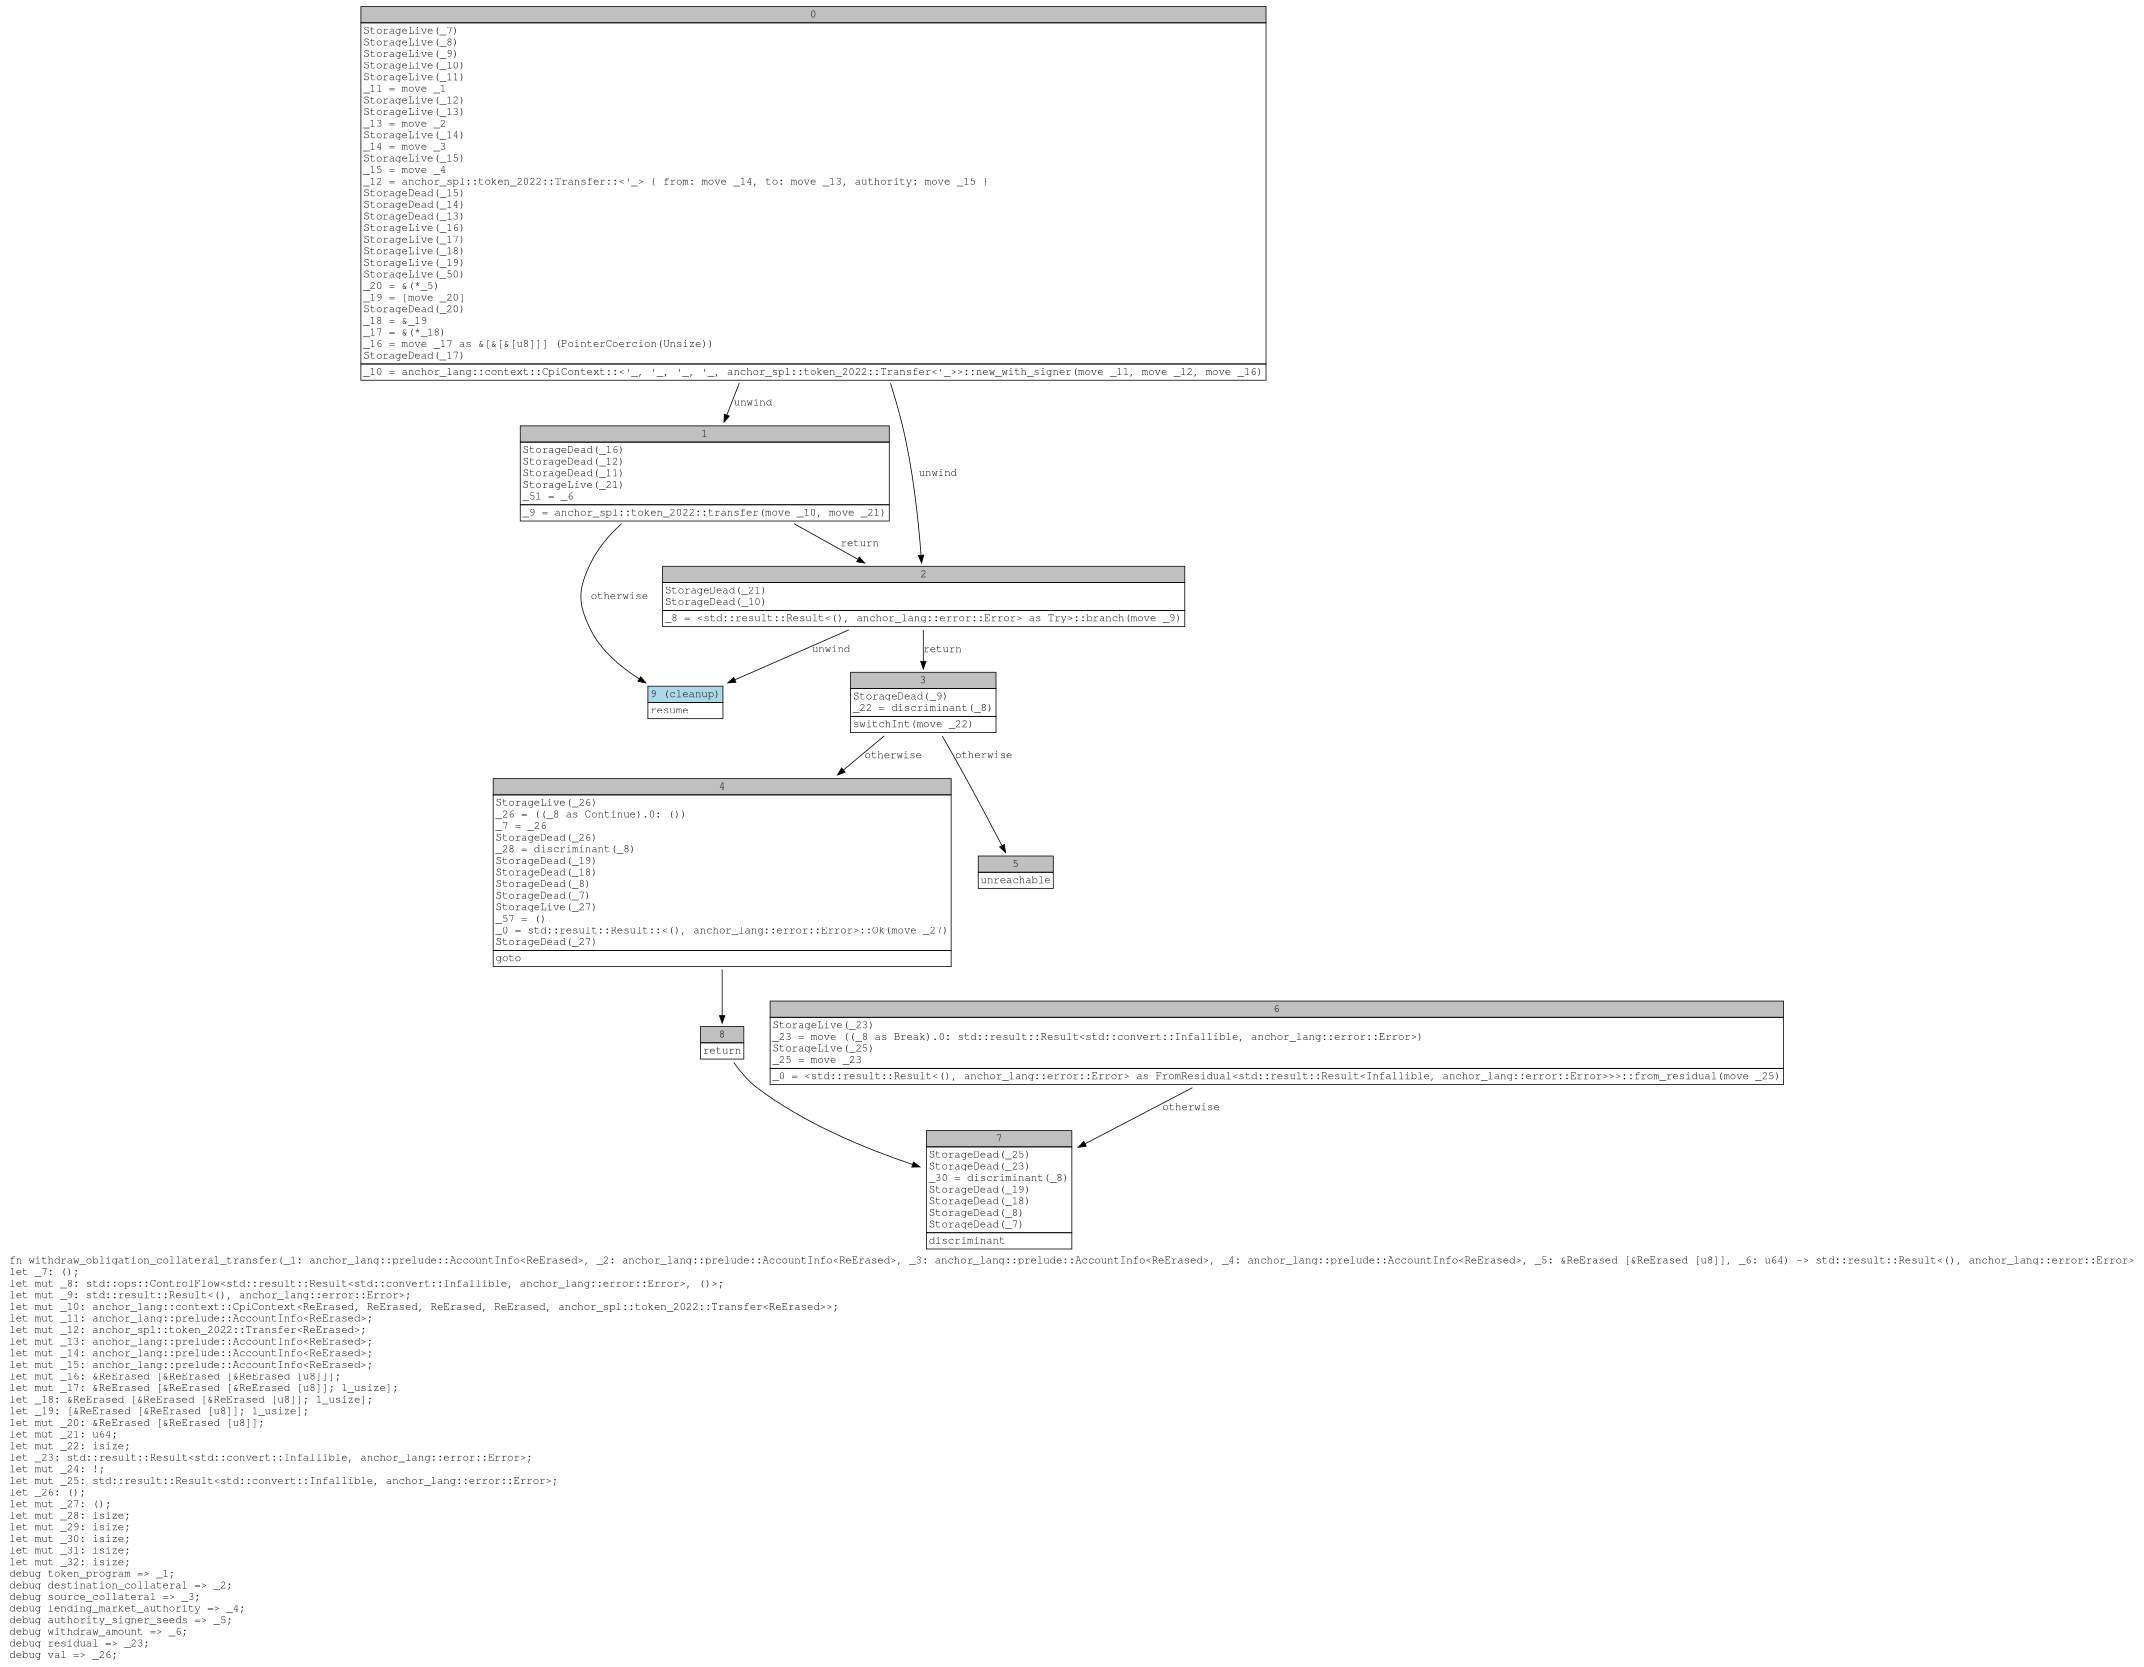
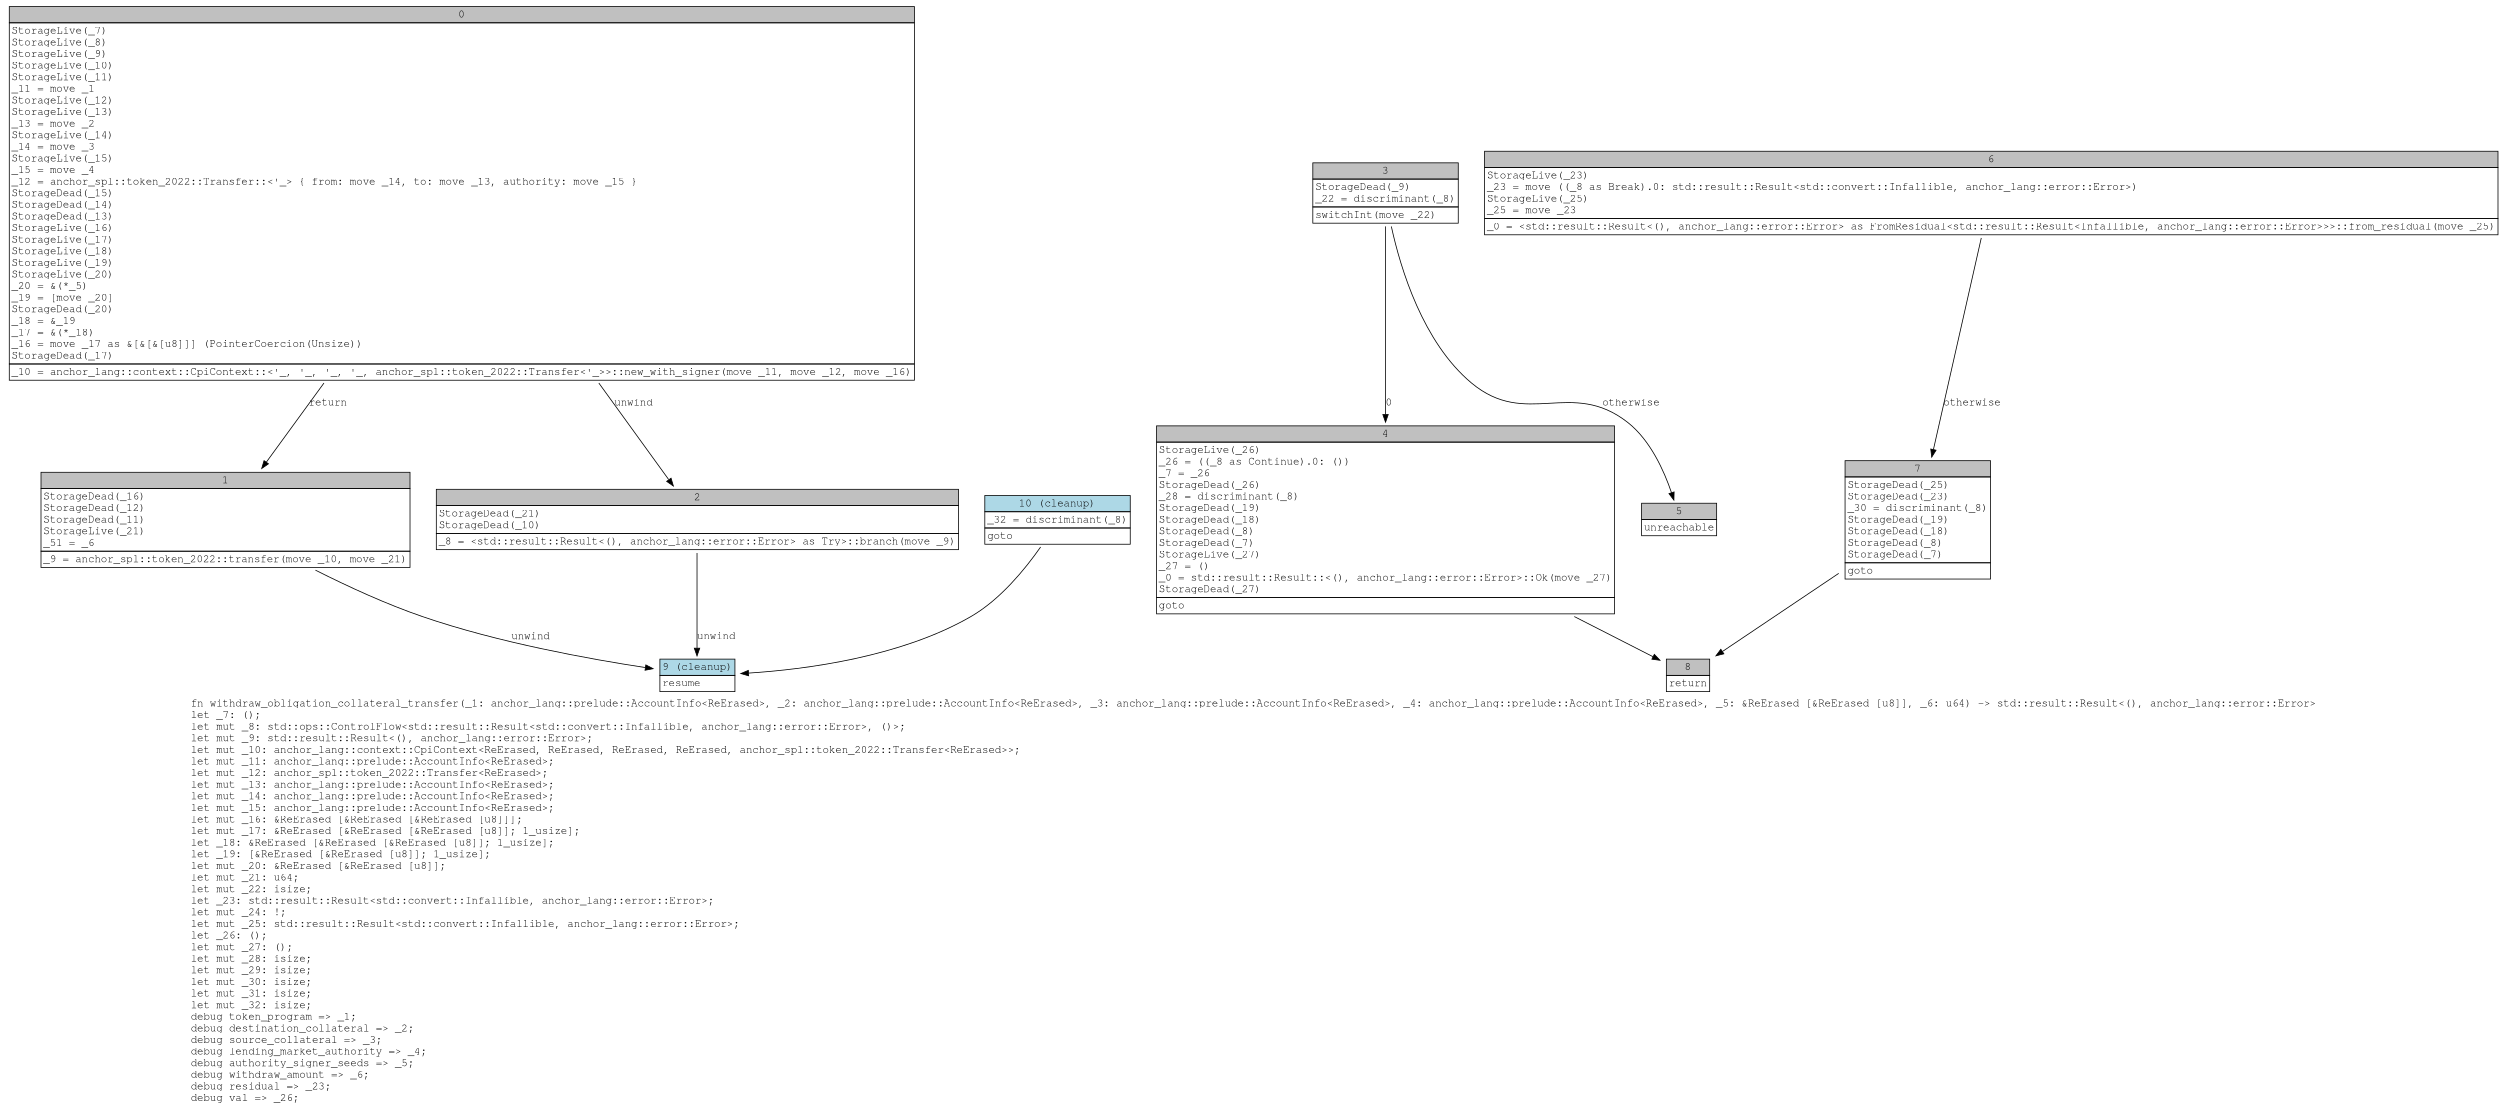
(415, 274) -> (63, 274)
(753, 403) -> (328, 403)
none -> (1058, 519)
(826, 542) -> none
(620, 596) -> (531, 636)
(923, 646) -> none
(894, 755) -> (1389, 403)
(521, 919) -> (1185, 566)
(816, 1124) -> (1781, 612)
(967, 1240) -> (1861, 571)
